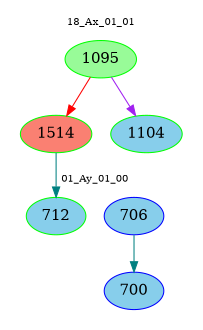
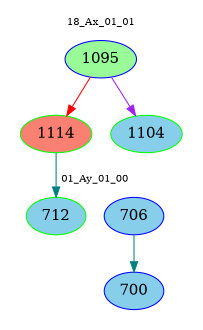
(101, 59) -> (101, 59)
(56, 134) -> (56, 134)
